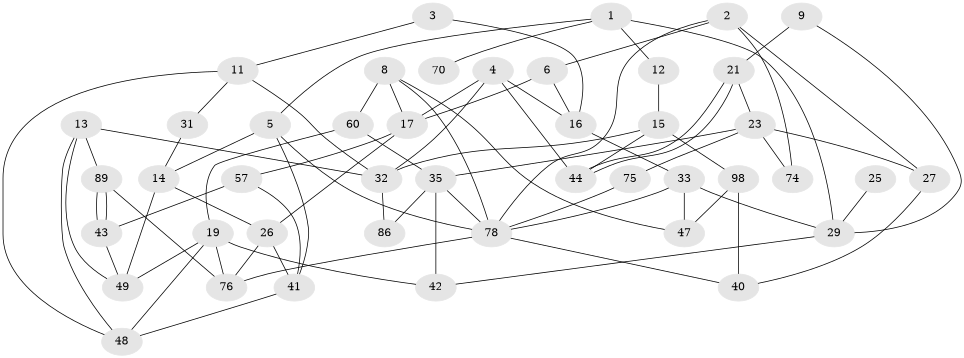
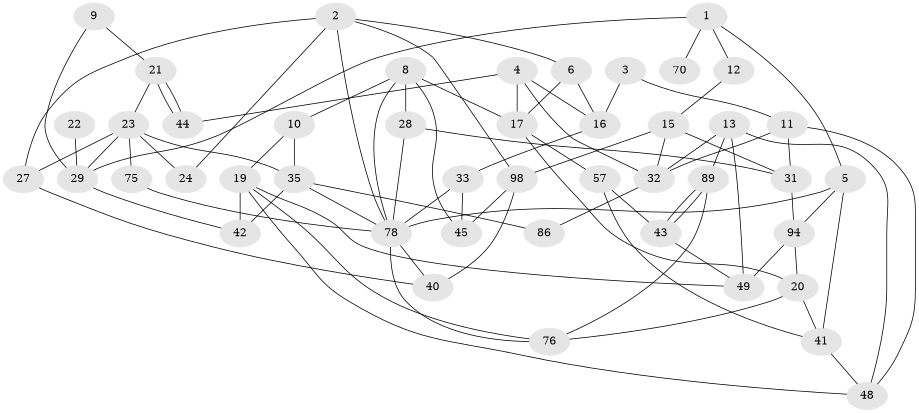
none -> (447, 76)
(353, 125) -> (294, 125)
none -> (406, 125)
(612, 156) -> (739, 156)
(159, 179) -> (794, 233)
(793, 179) -> (186, 179)
(875, 179) -> (75, 125)
(757, 209) -> (103, 152)
(267, 233) -> (798, 288)
(684, 233) -> (461, 233)
